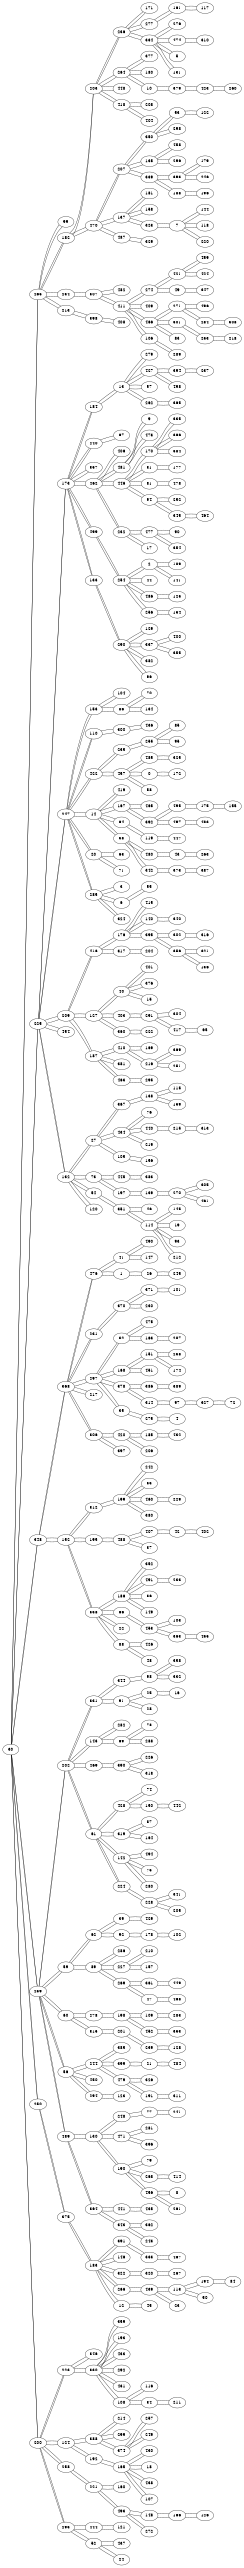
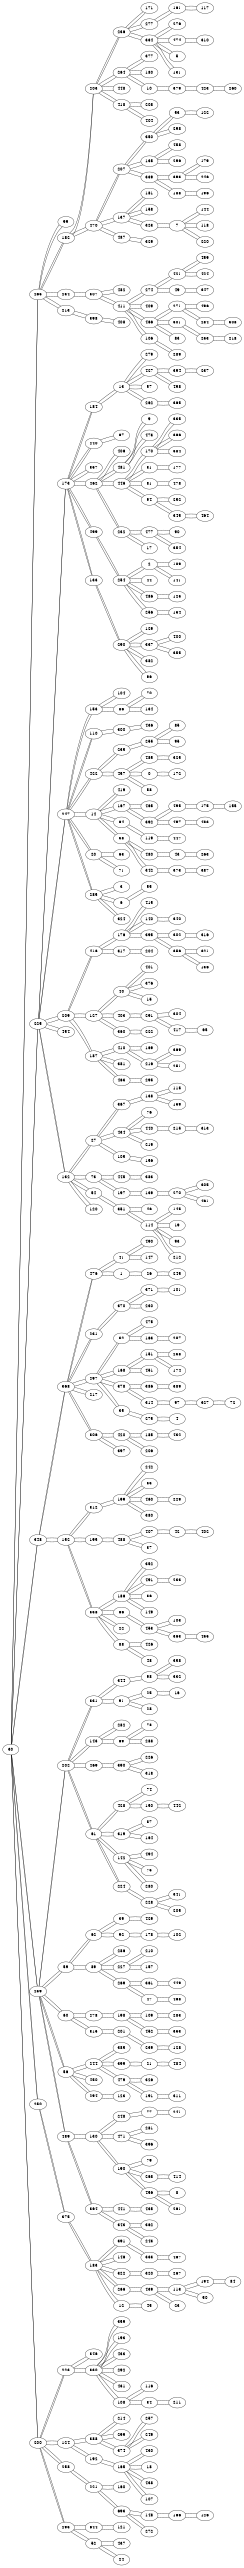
(122, 2511) -> (122, 2511)
(94, 2527) -> (94, 2527)
